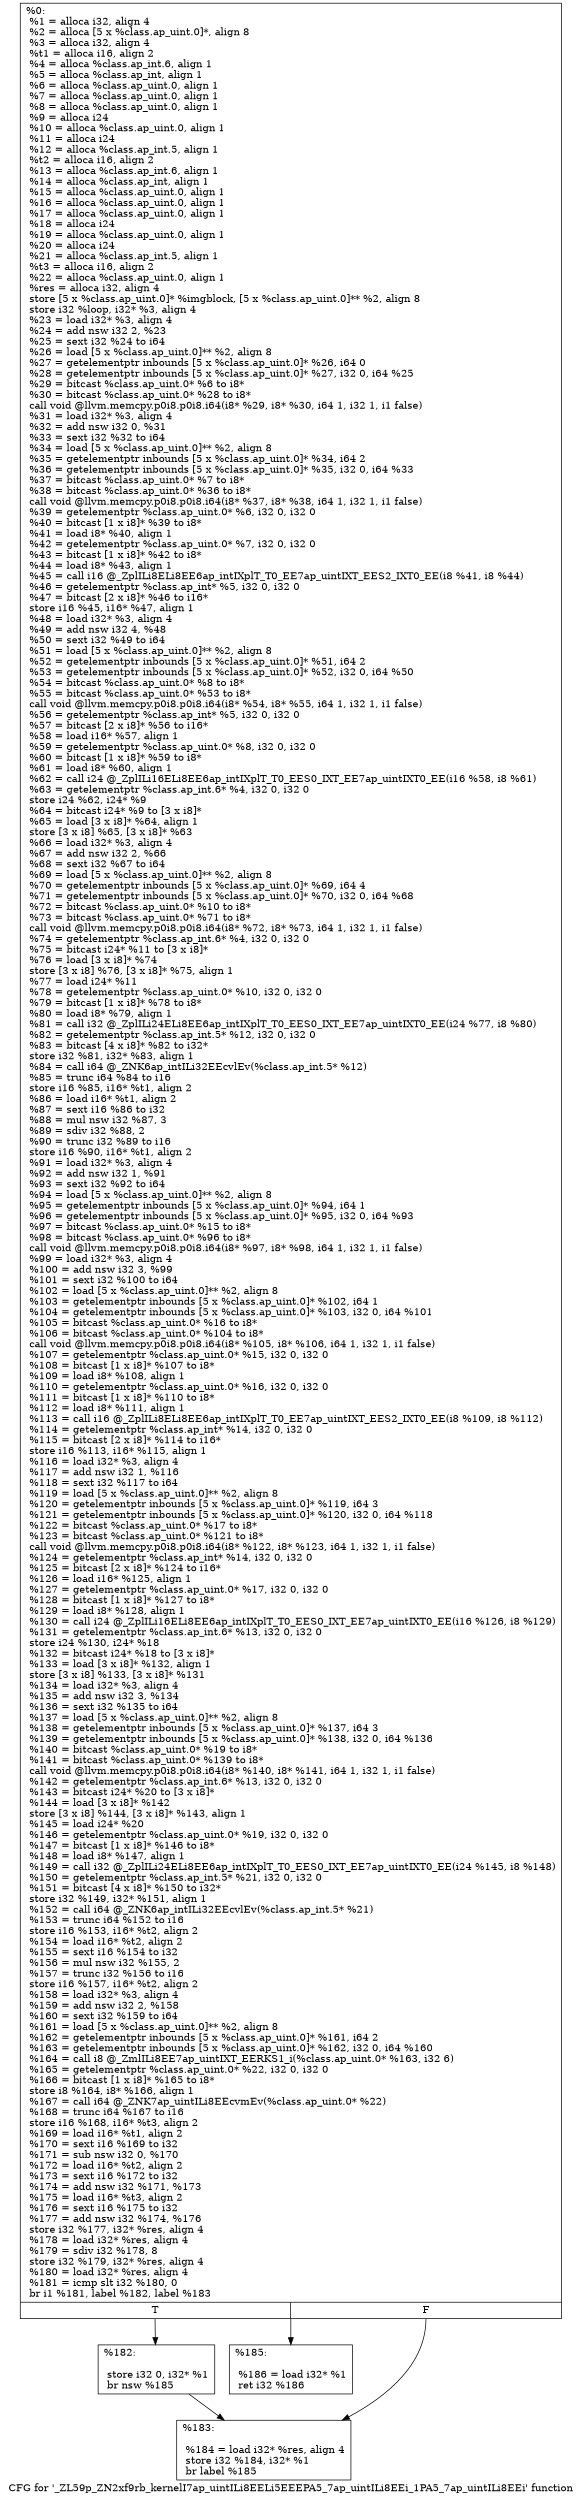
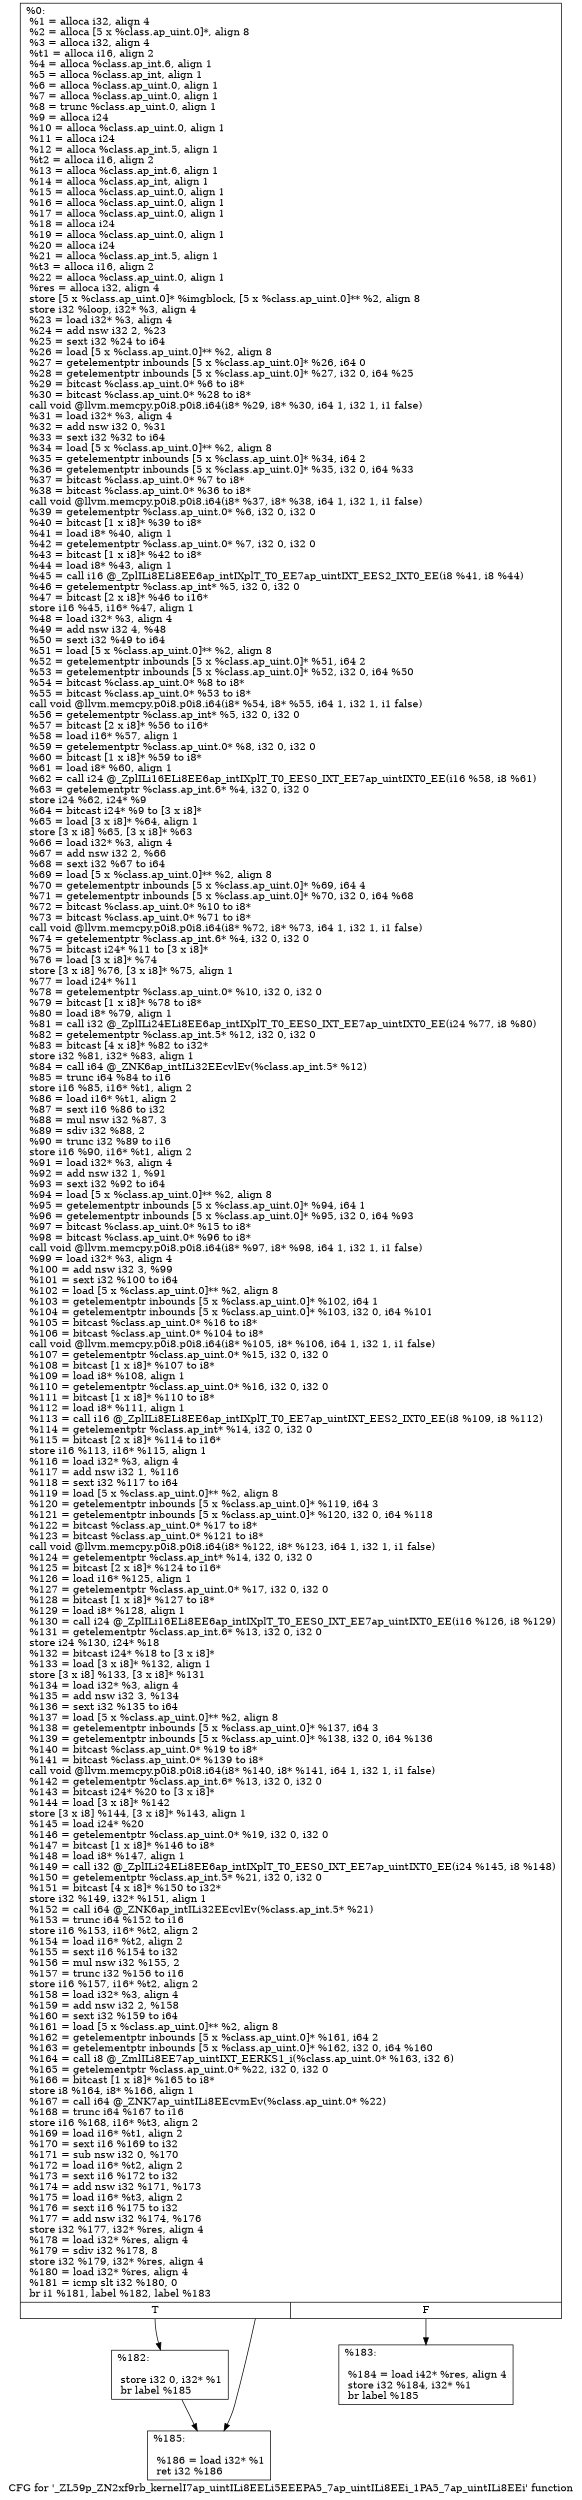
(122, 107) -> (121, 107)
(139, 2385) -> (155, 2391)
(204, 2405) -> (188, 2412)
(264, 2450) -> (426, 2375)
